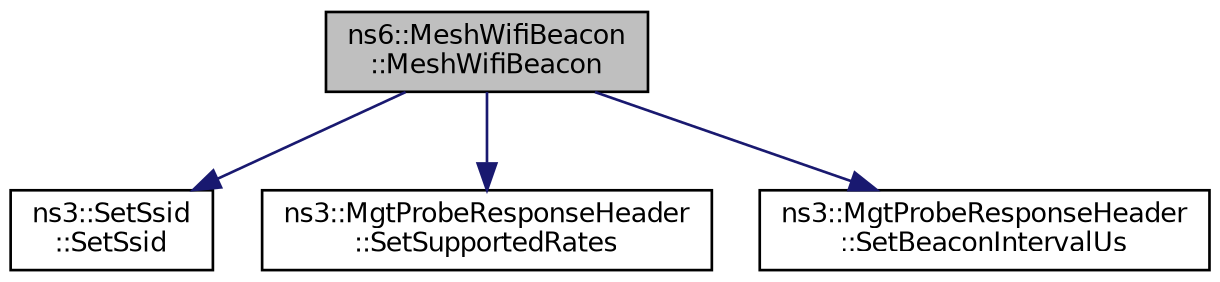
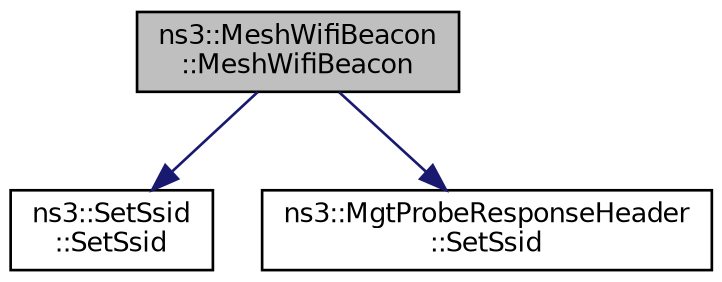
(487, 52) -> (298, 52)
(487, 230) -> (487, 230)
(985, 230) -> none
